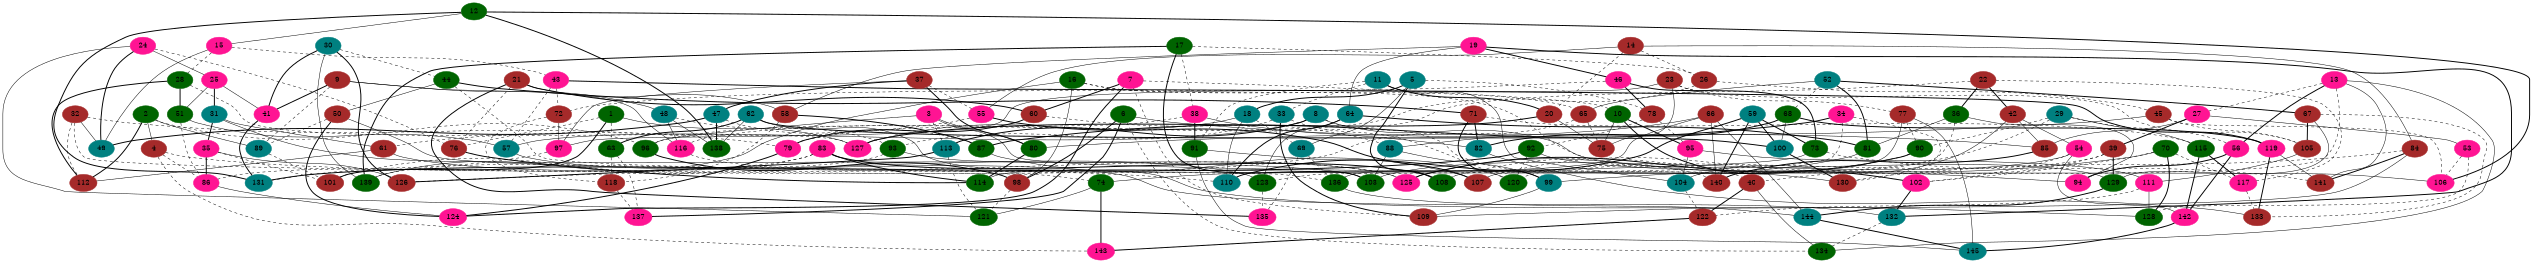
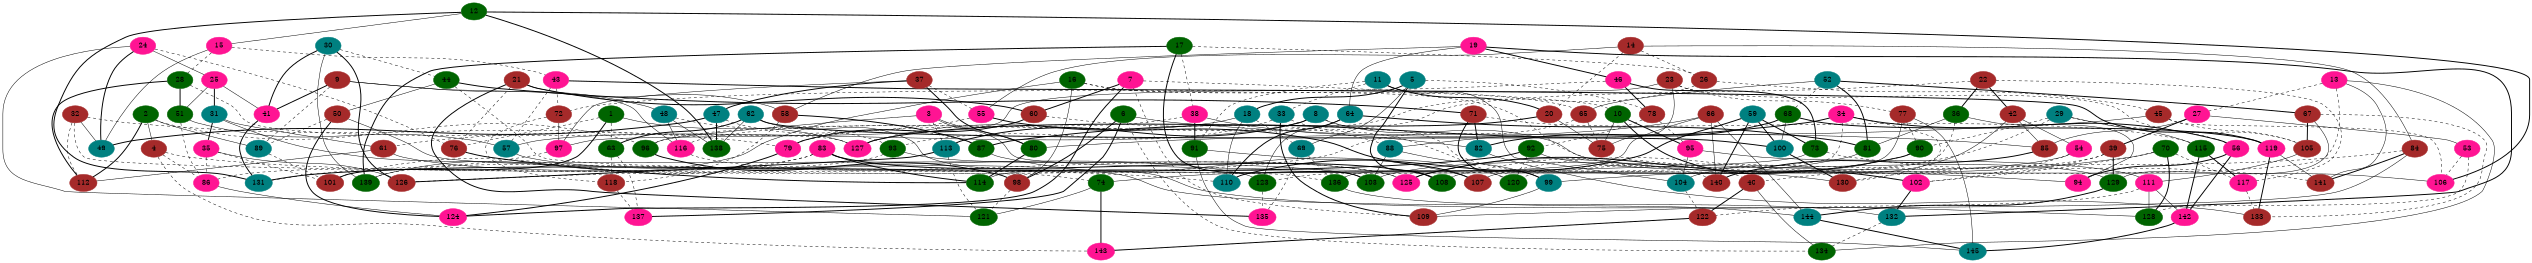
(2287, 108) -> (2041, 125)
(206, 162) -> (206, 162)
(2063, 193) -> (2167, 200)
